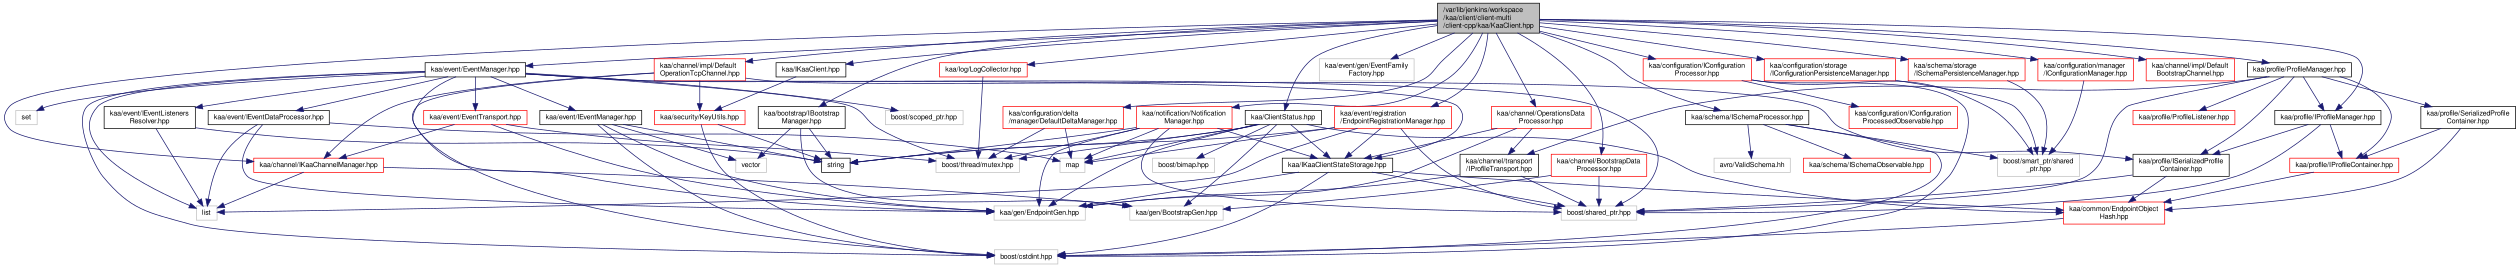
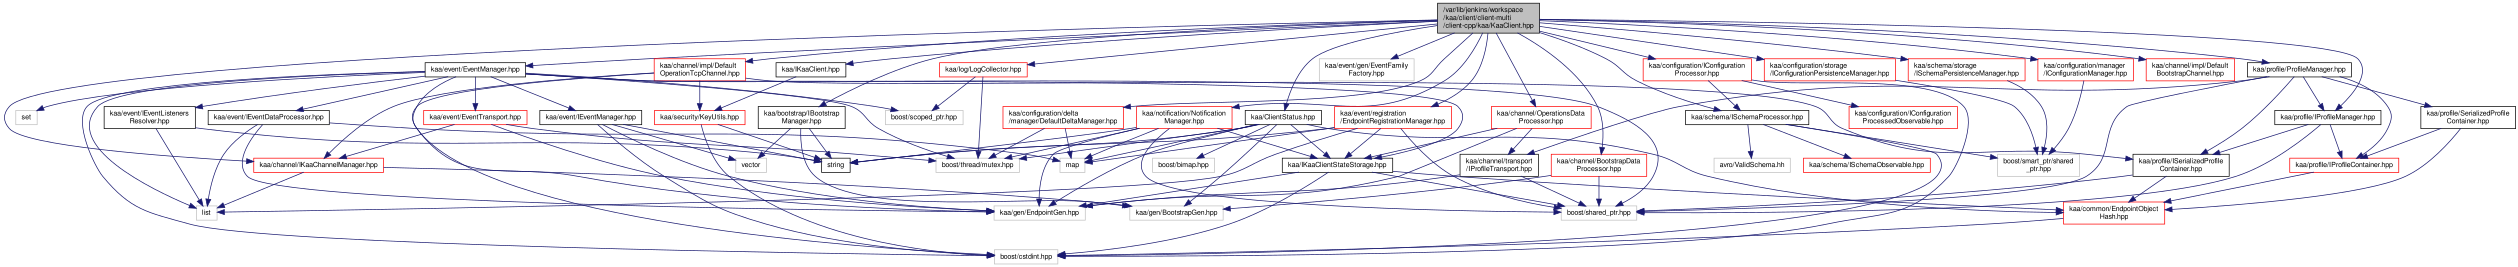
none -> (957, 91)
(1967, 97) -> (1716, 88)
(2184, 118) -> none
